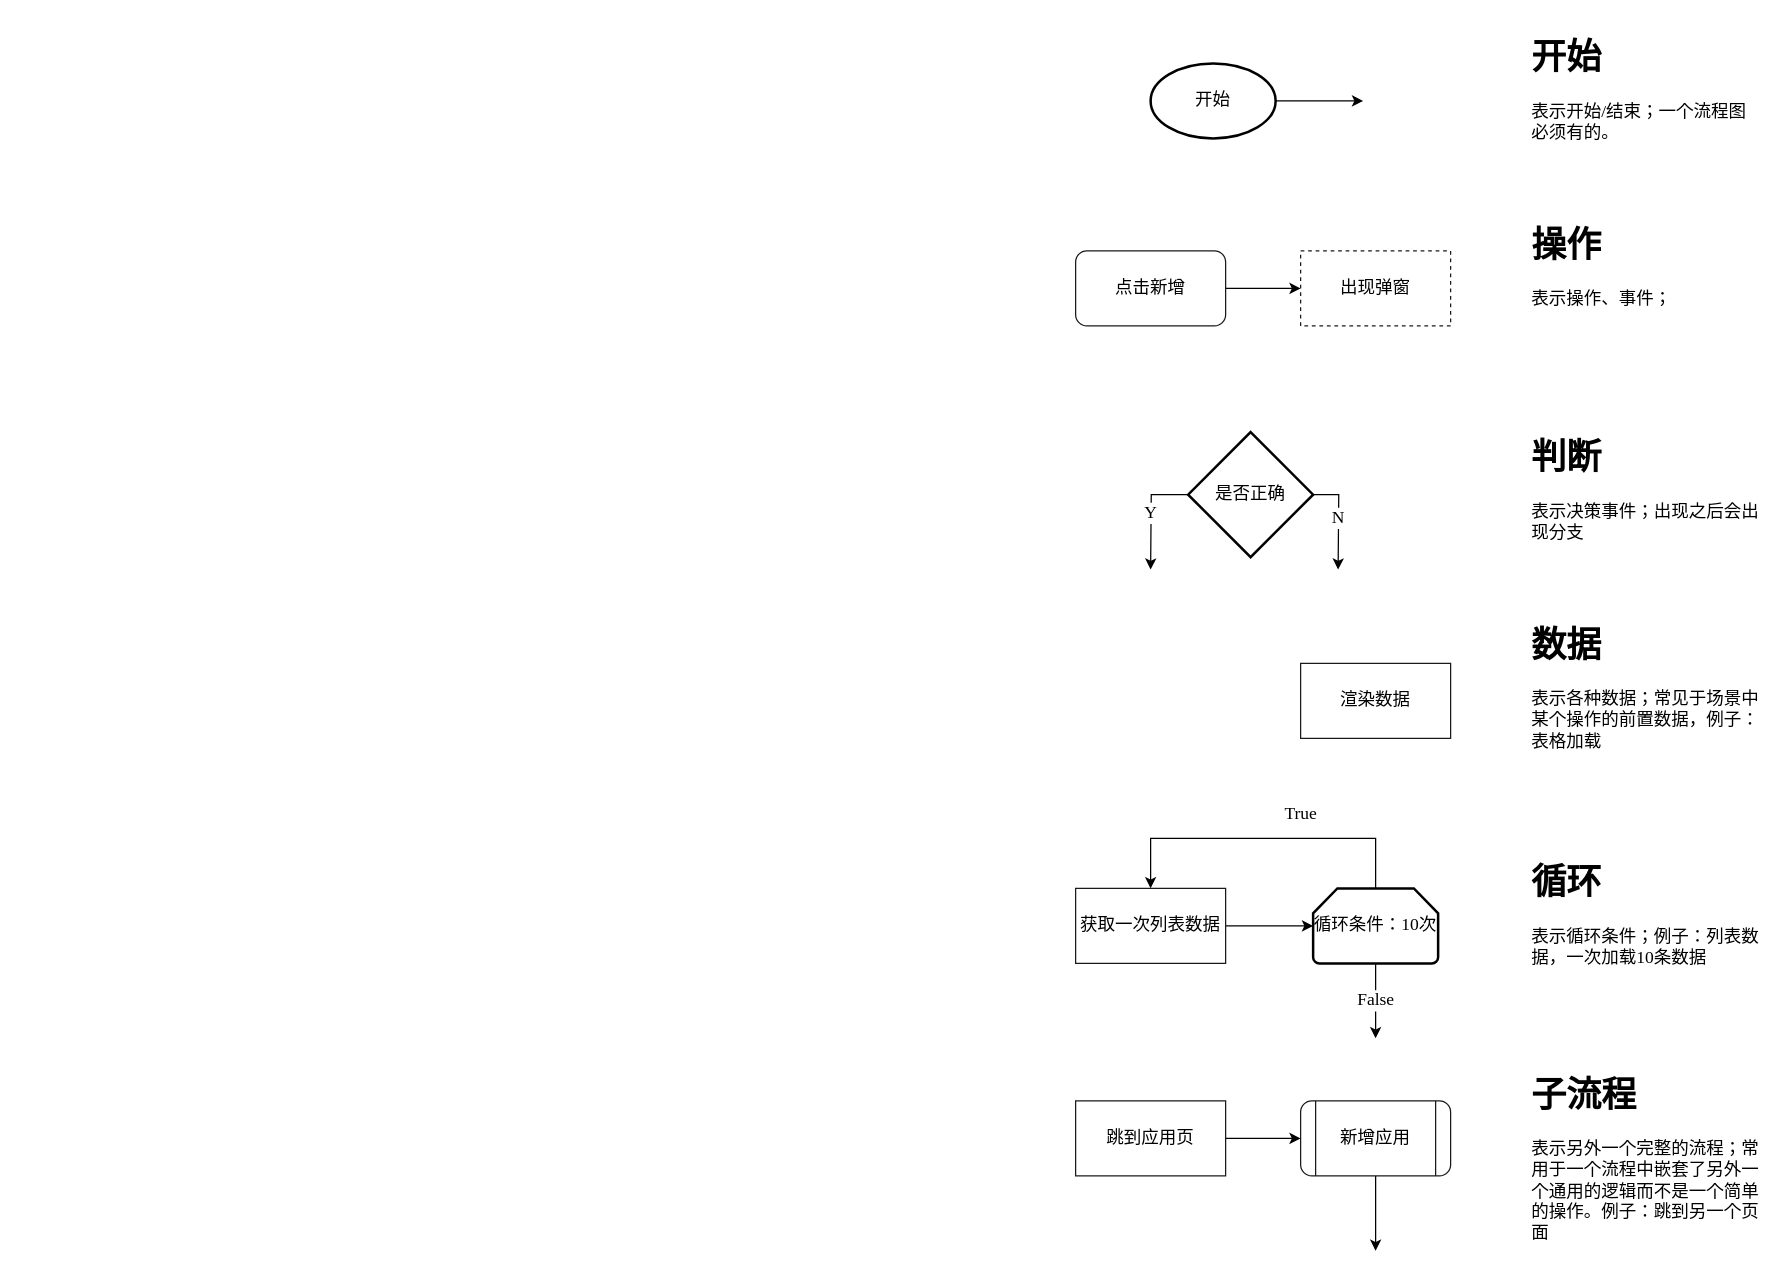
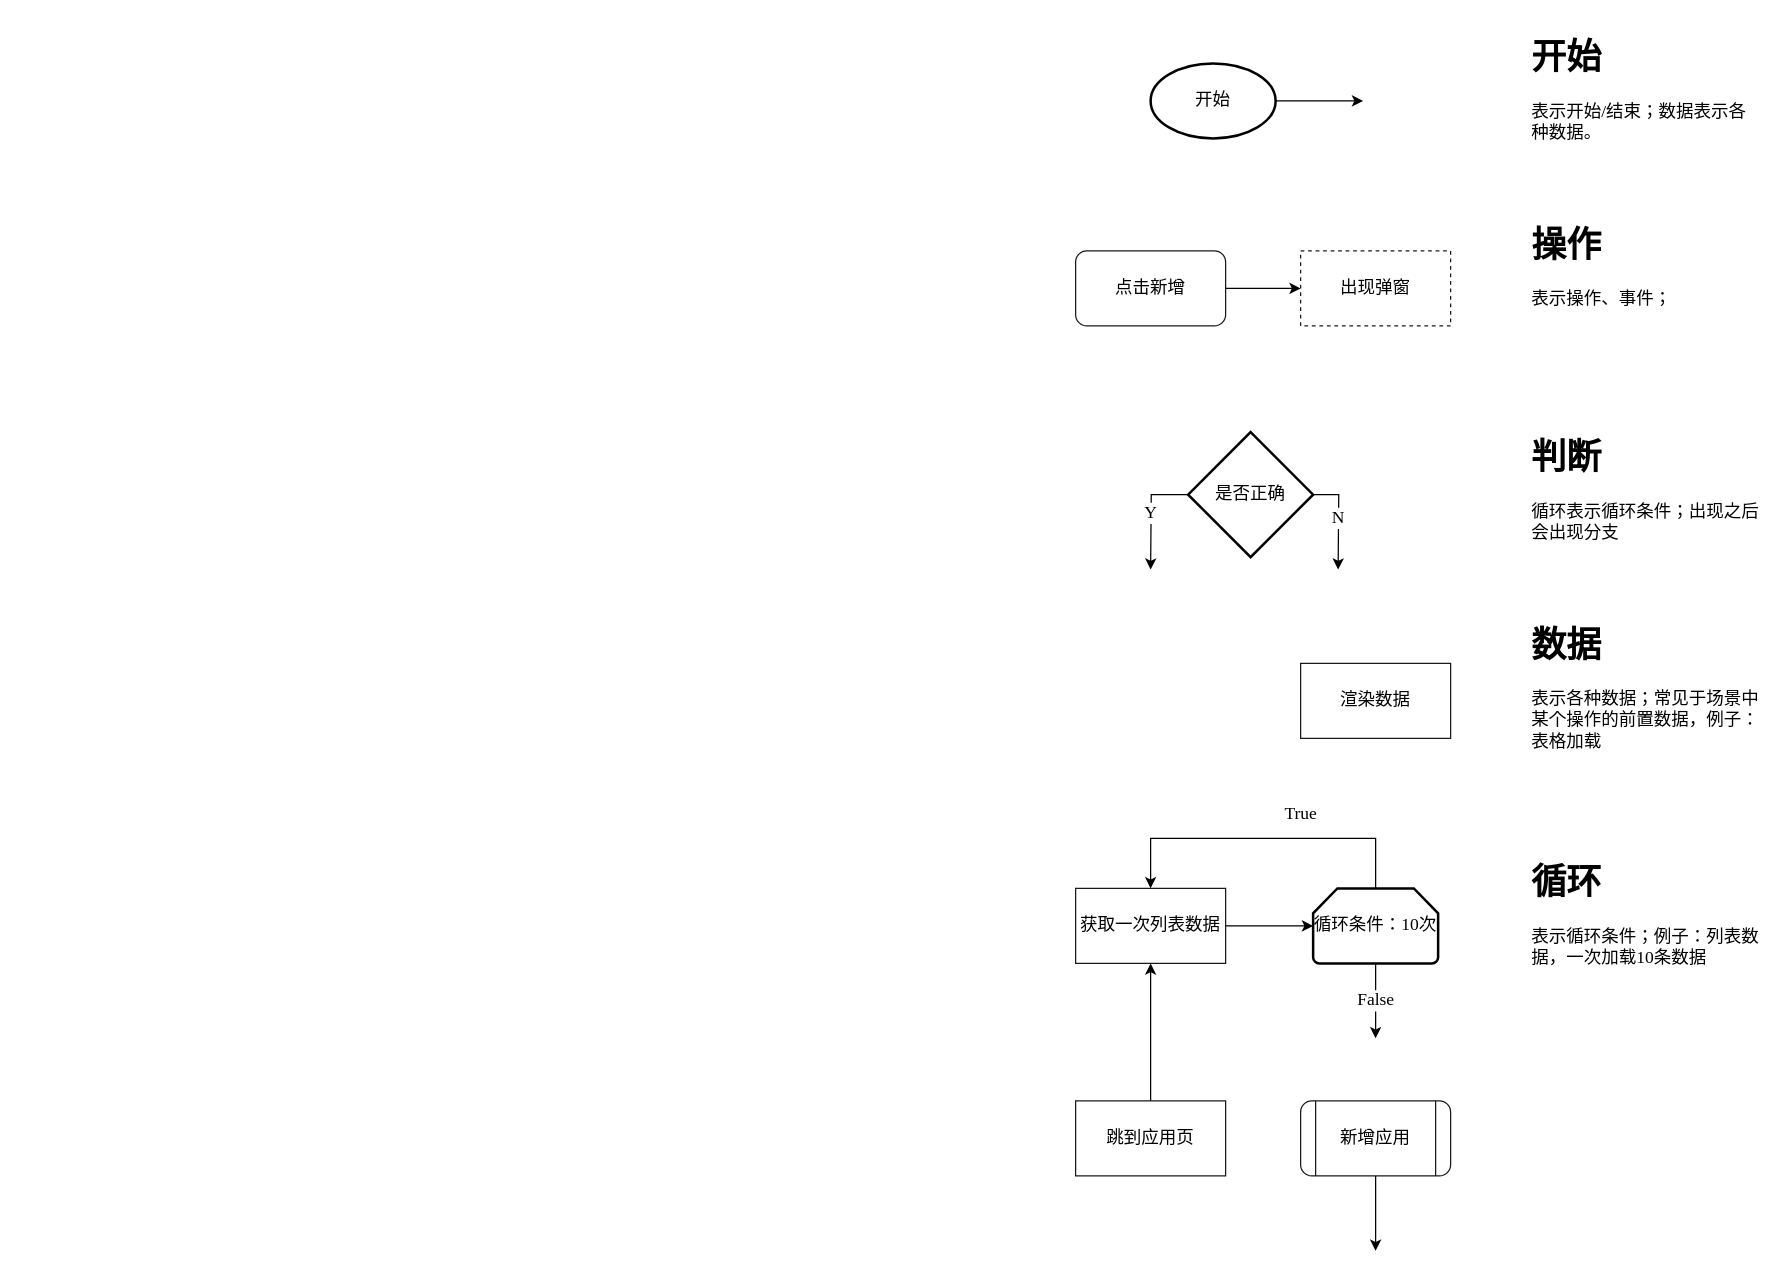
(1646, 45) -> (1646, 45)
(1646, 445) -> (1646, 445)
(1259, 1138) -> (1151, 1036)
(1644, 1157) -> none
